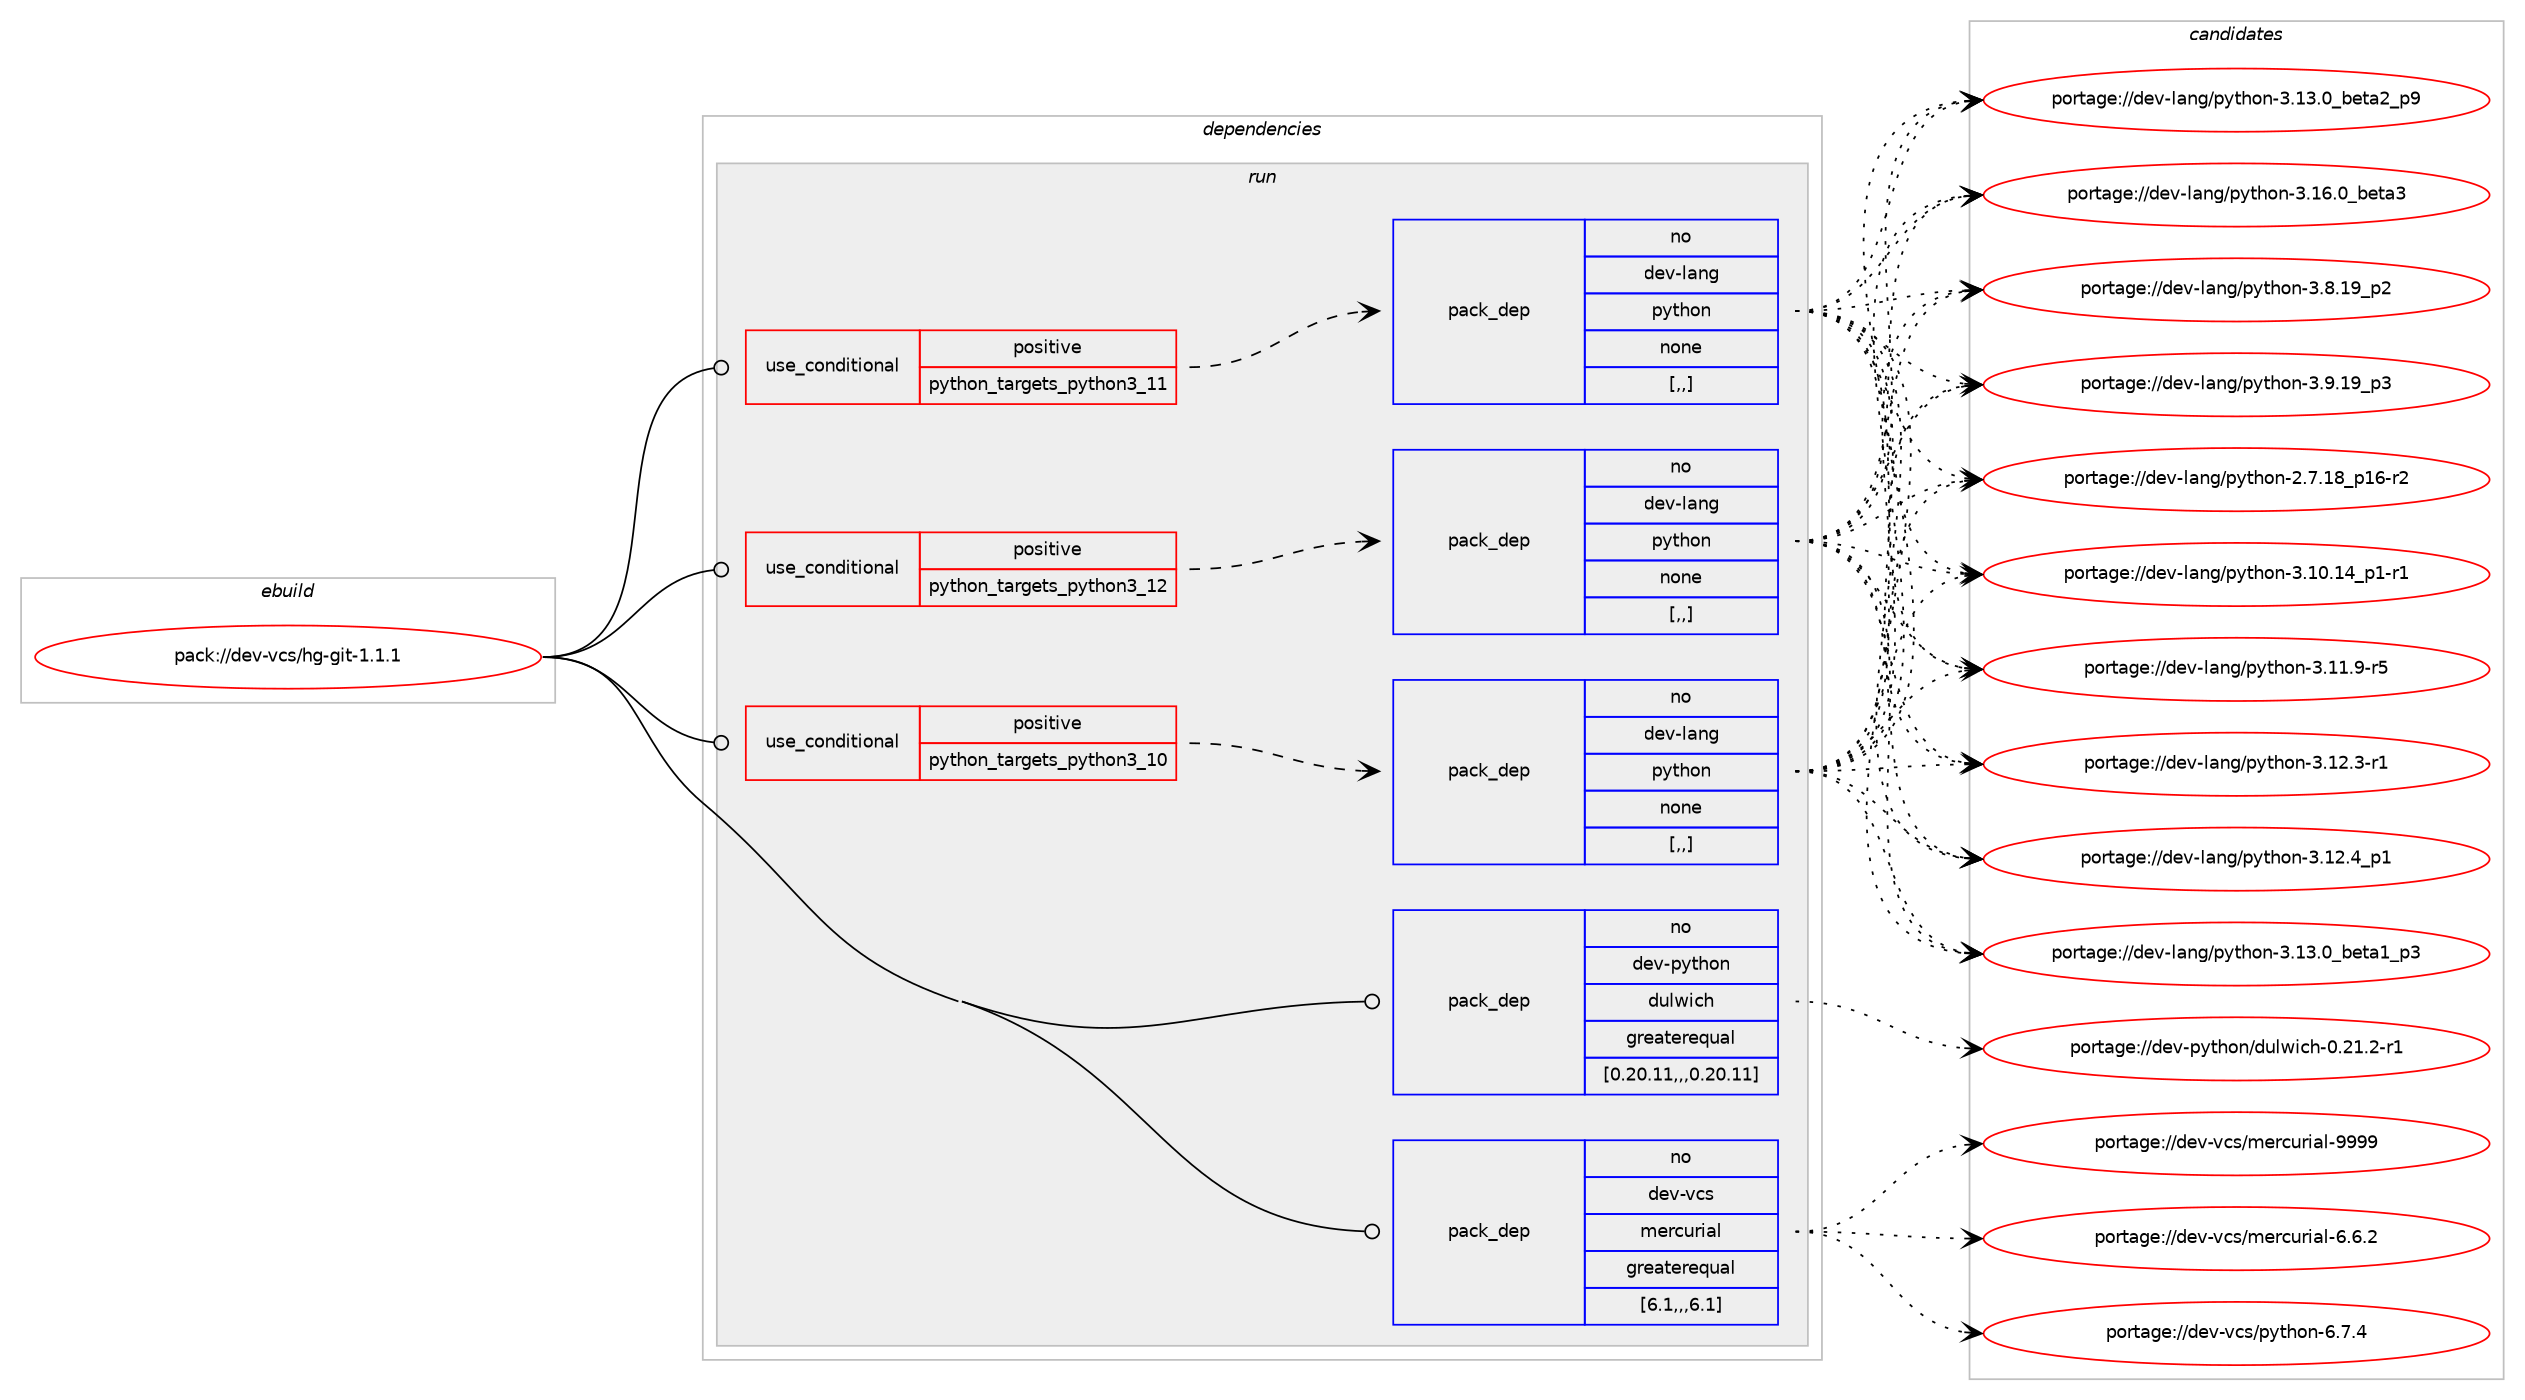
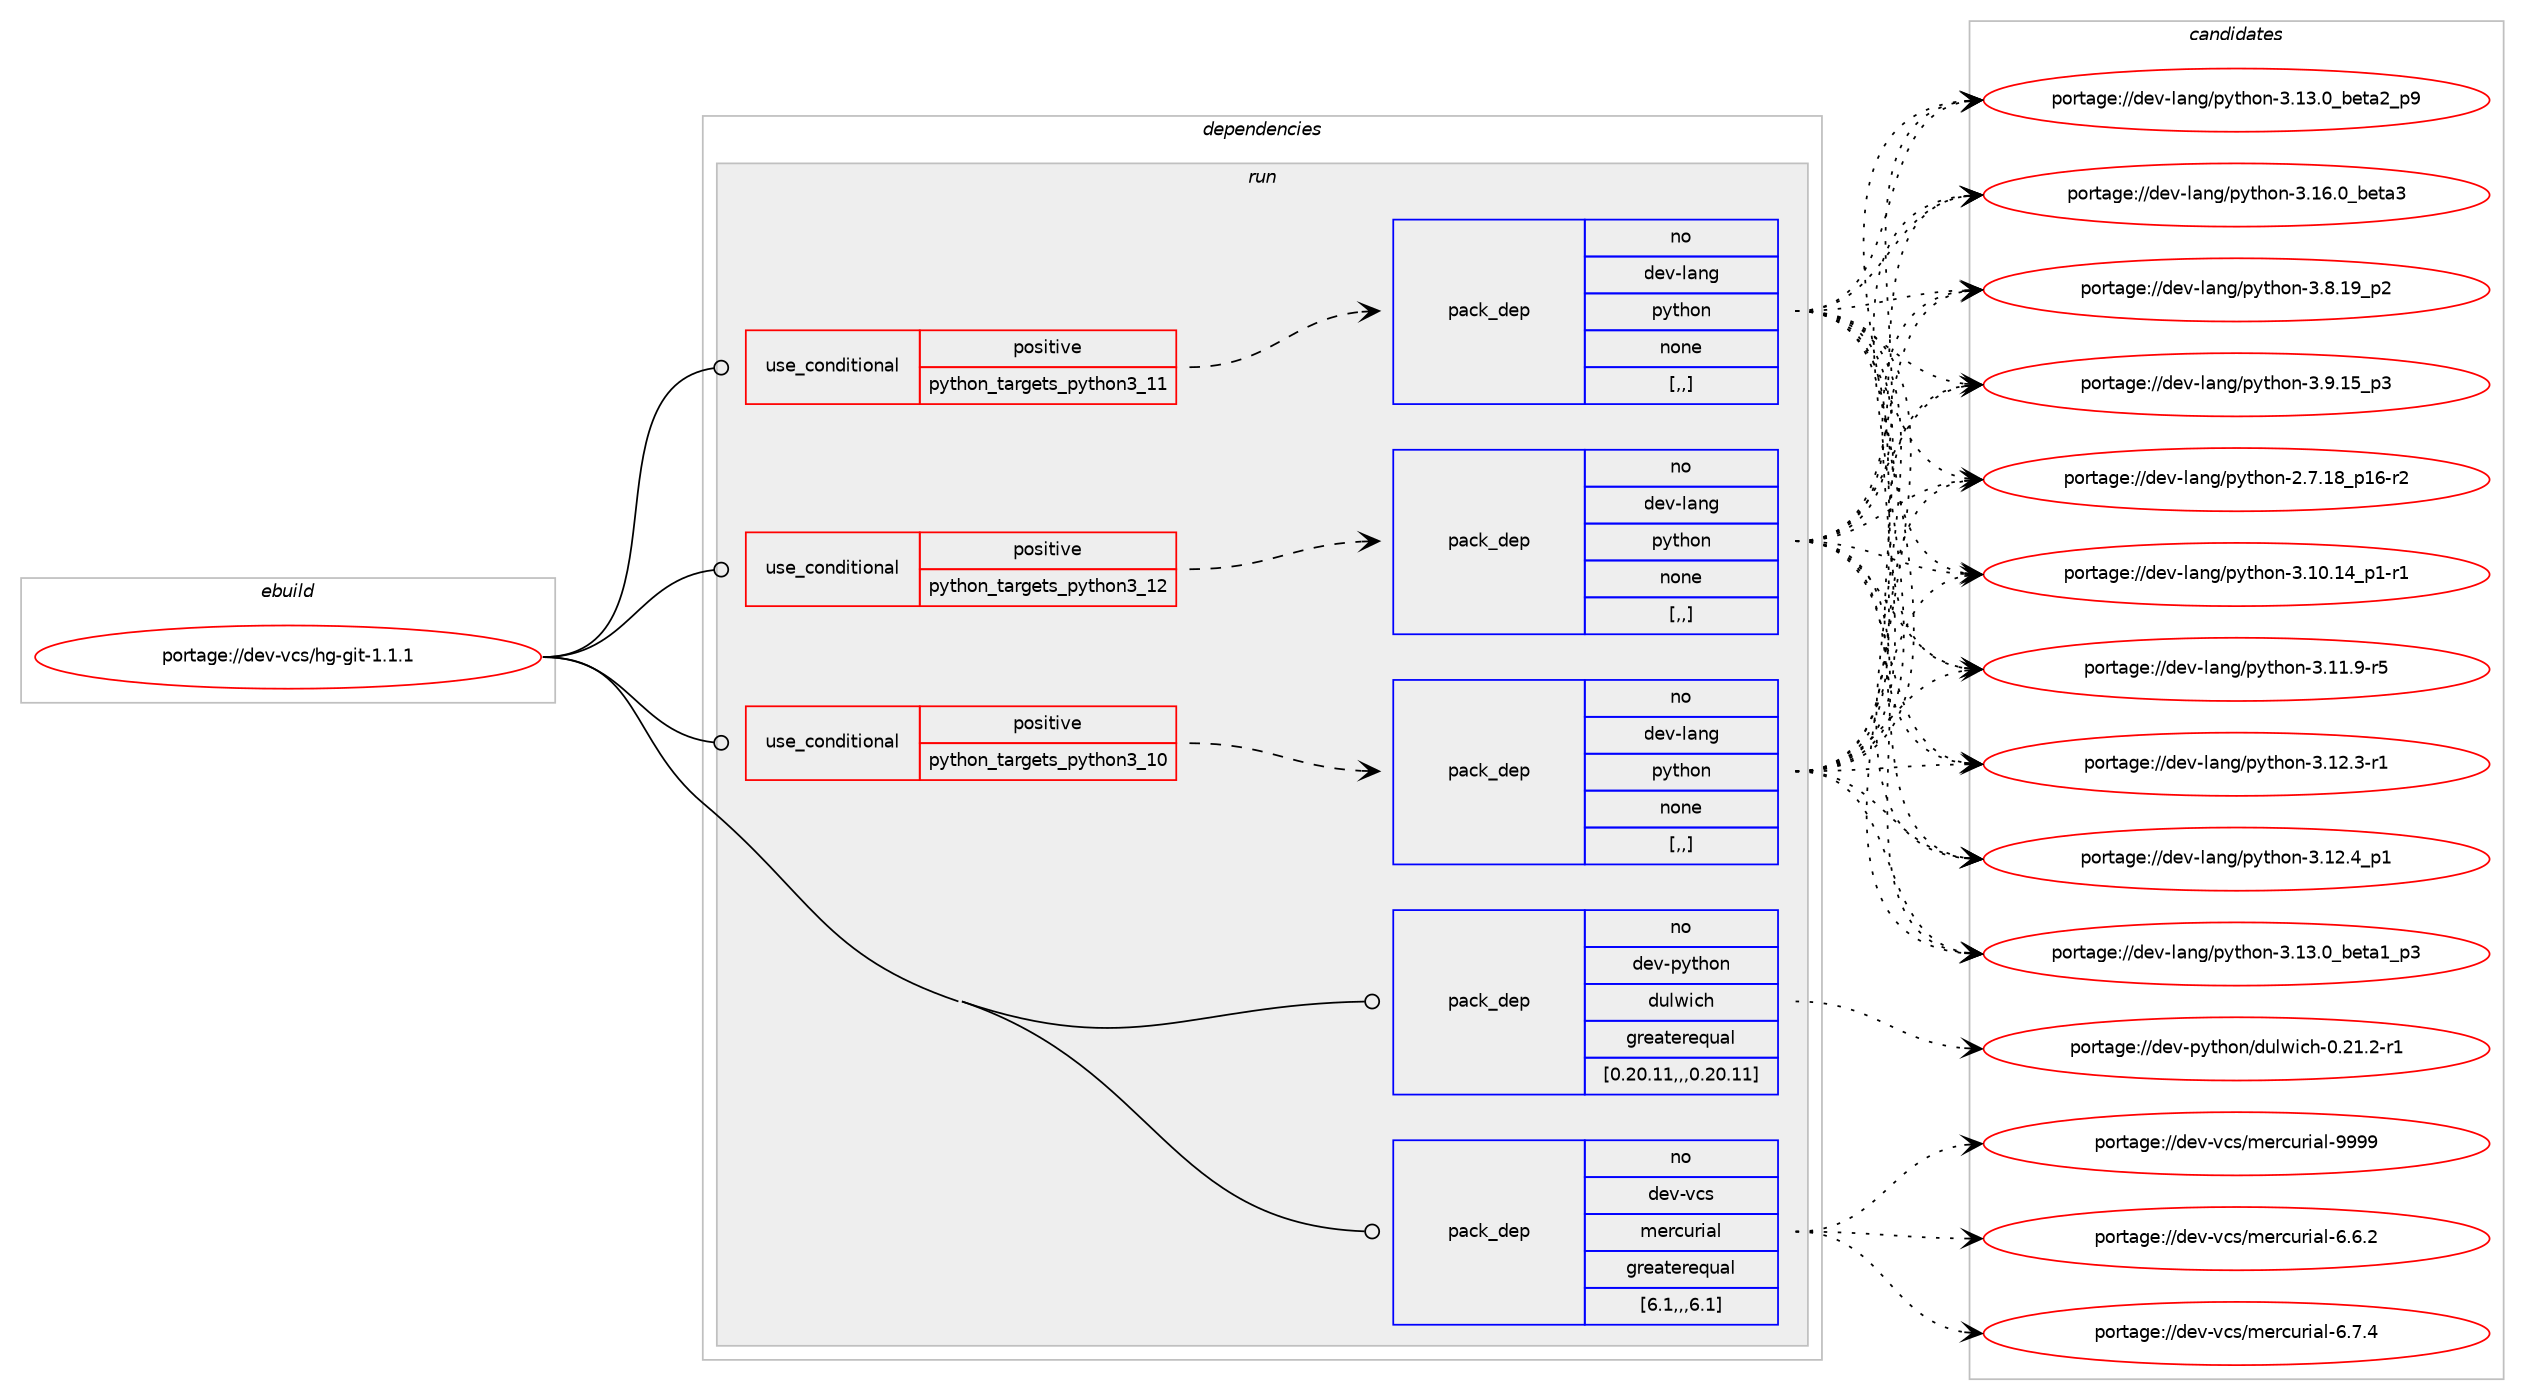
(2237, 385) -> (2237, 385)
(288, 657) -> (288, 657)
(2237, 1334) -> (2237, 1334)
